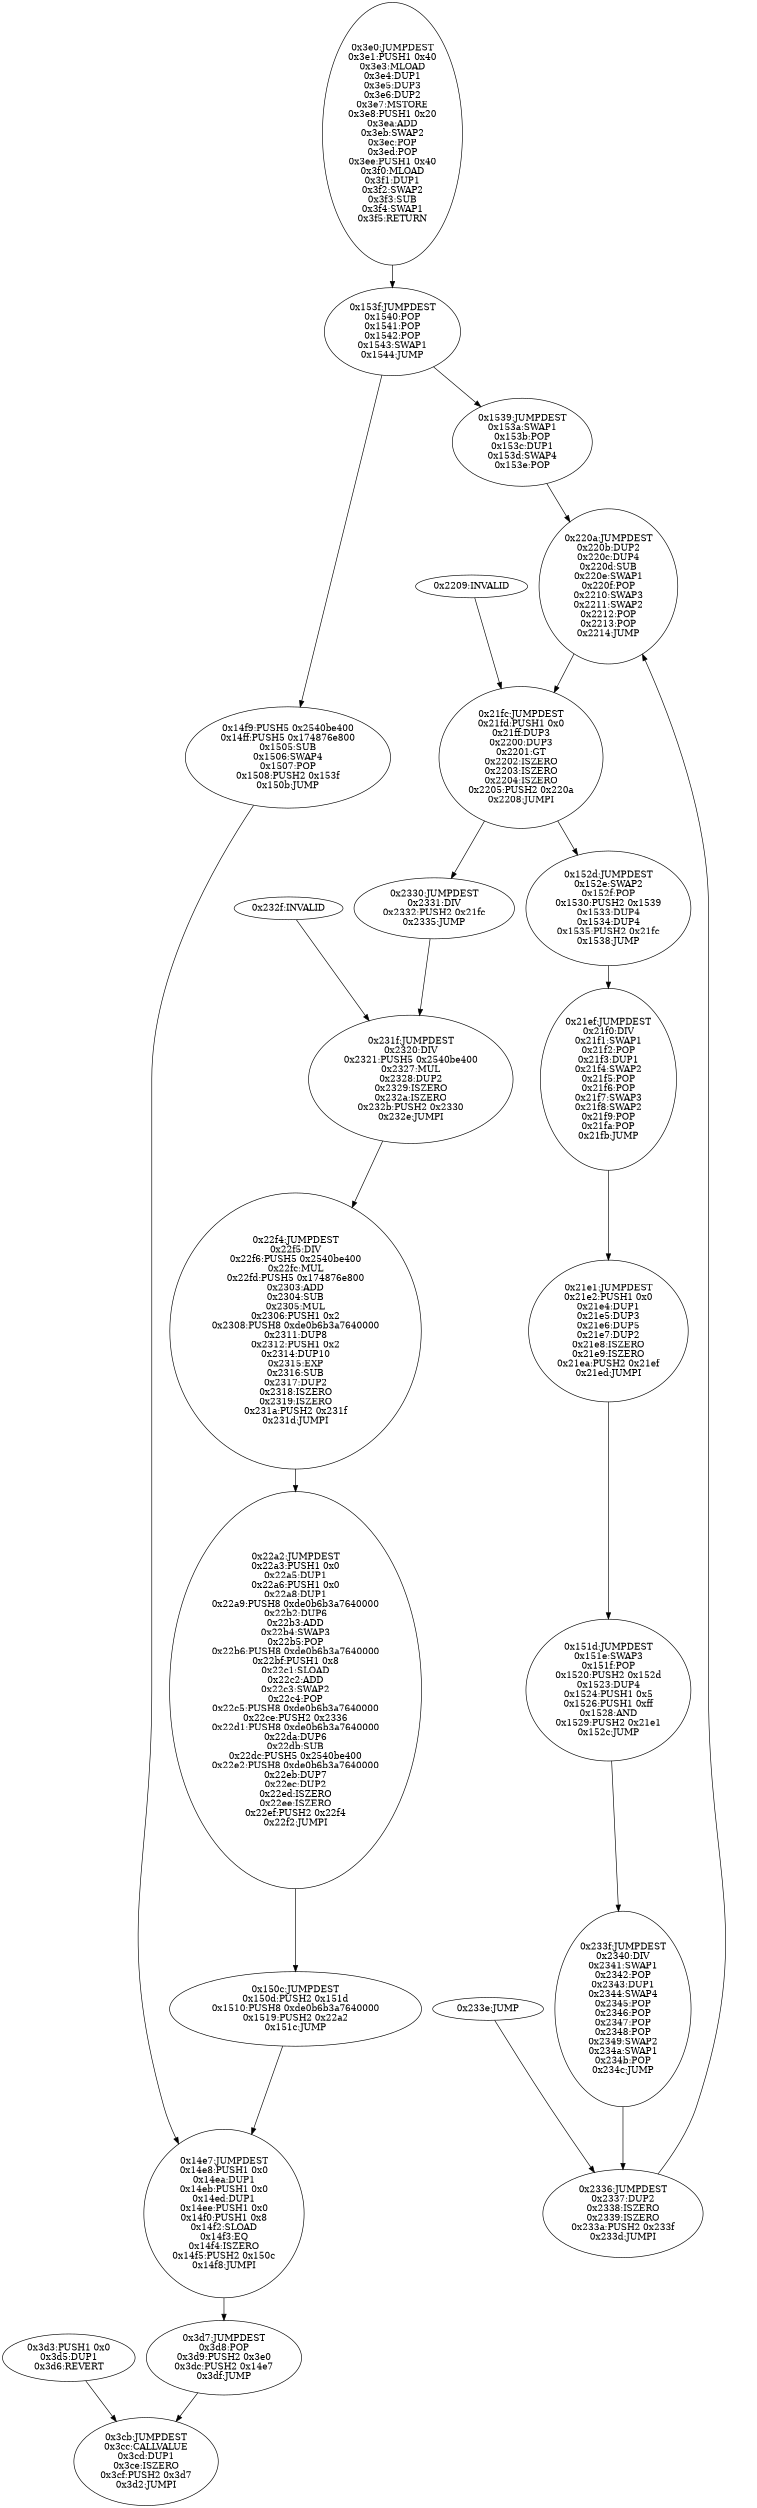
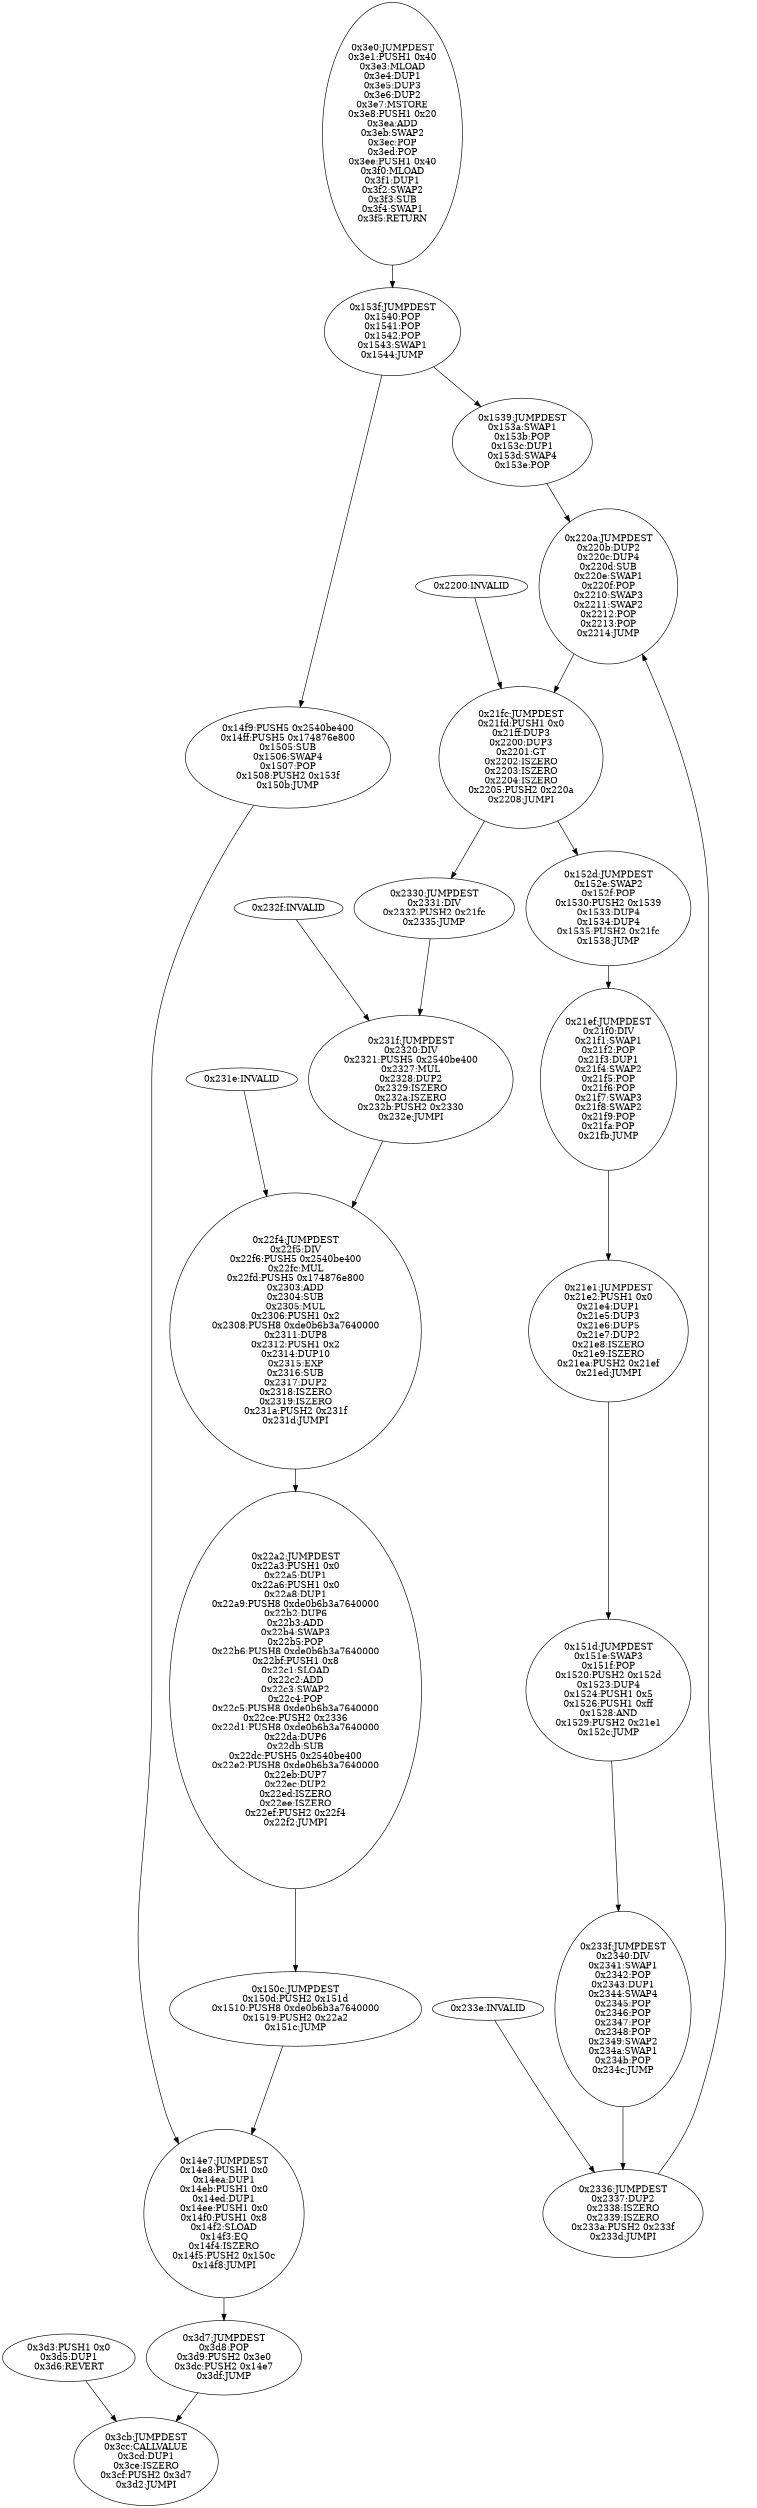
(472, 586) -> (472, 586)
none -> (242, 1079)
(488, 2009) -> (488, 2009)
